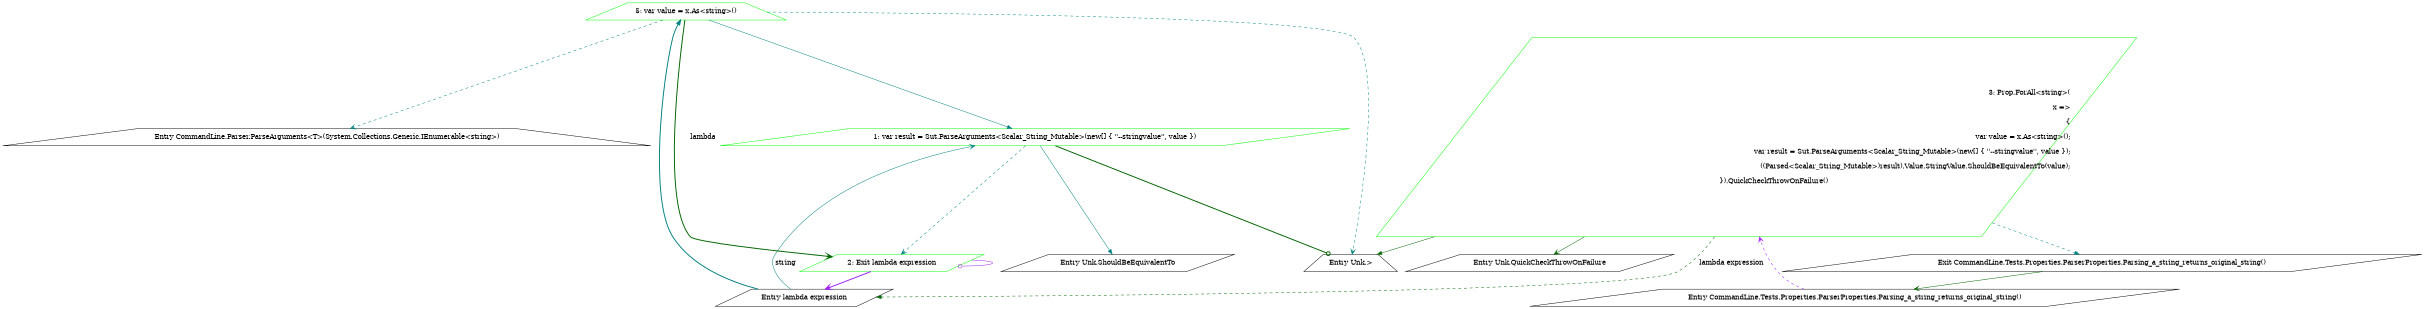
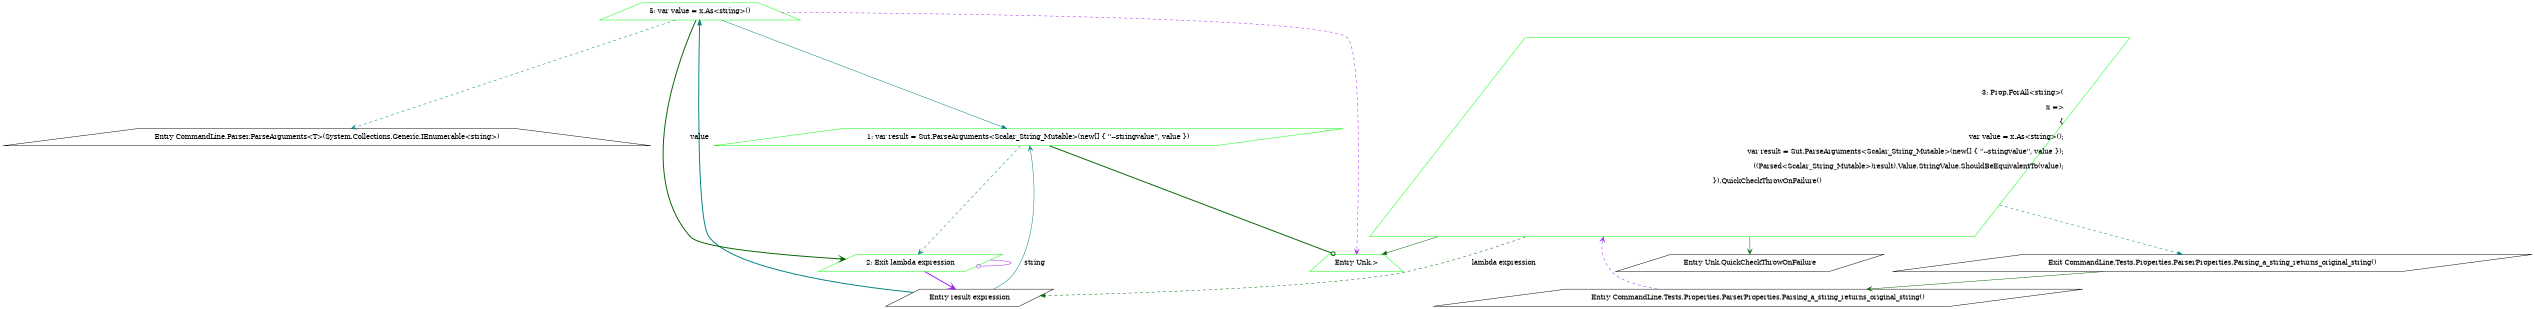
(1169, 19) -> (1172, 20)
(703, 137) -> (700, 137)
(1118, 263) -> none
(1351, 263) -> (1356, 263)
(804, 298) -> (970, 298)
